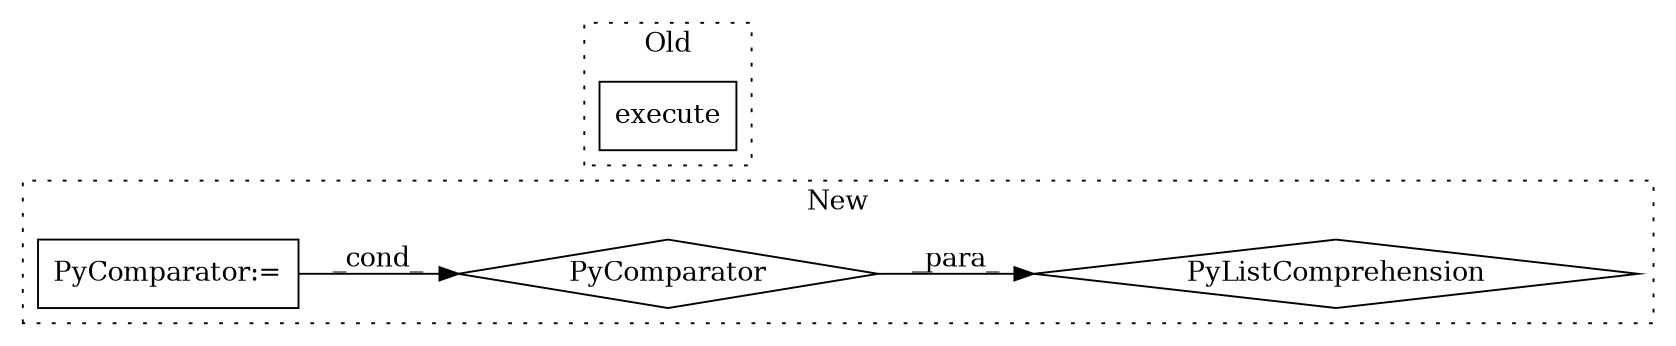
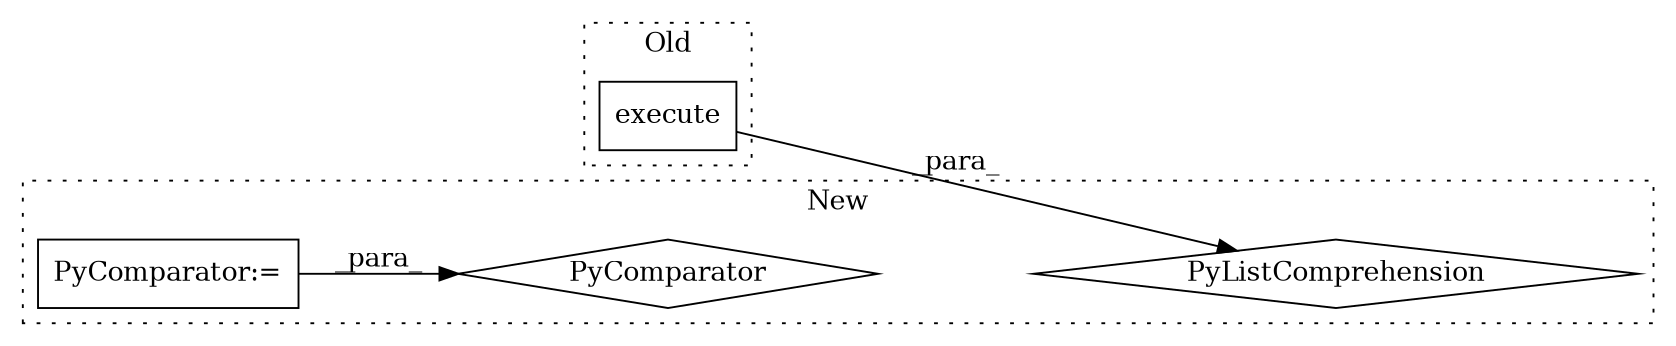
(378, 260) -> (378, 260)
(946, 274) -> (1001, 195)
